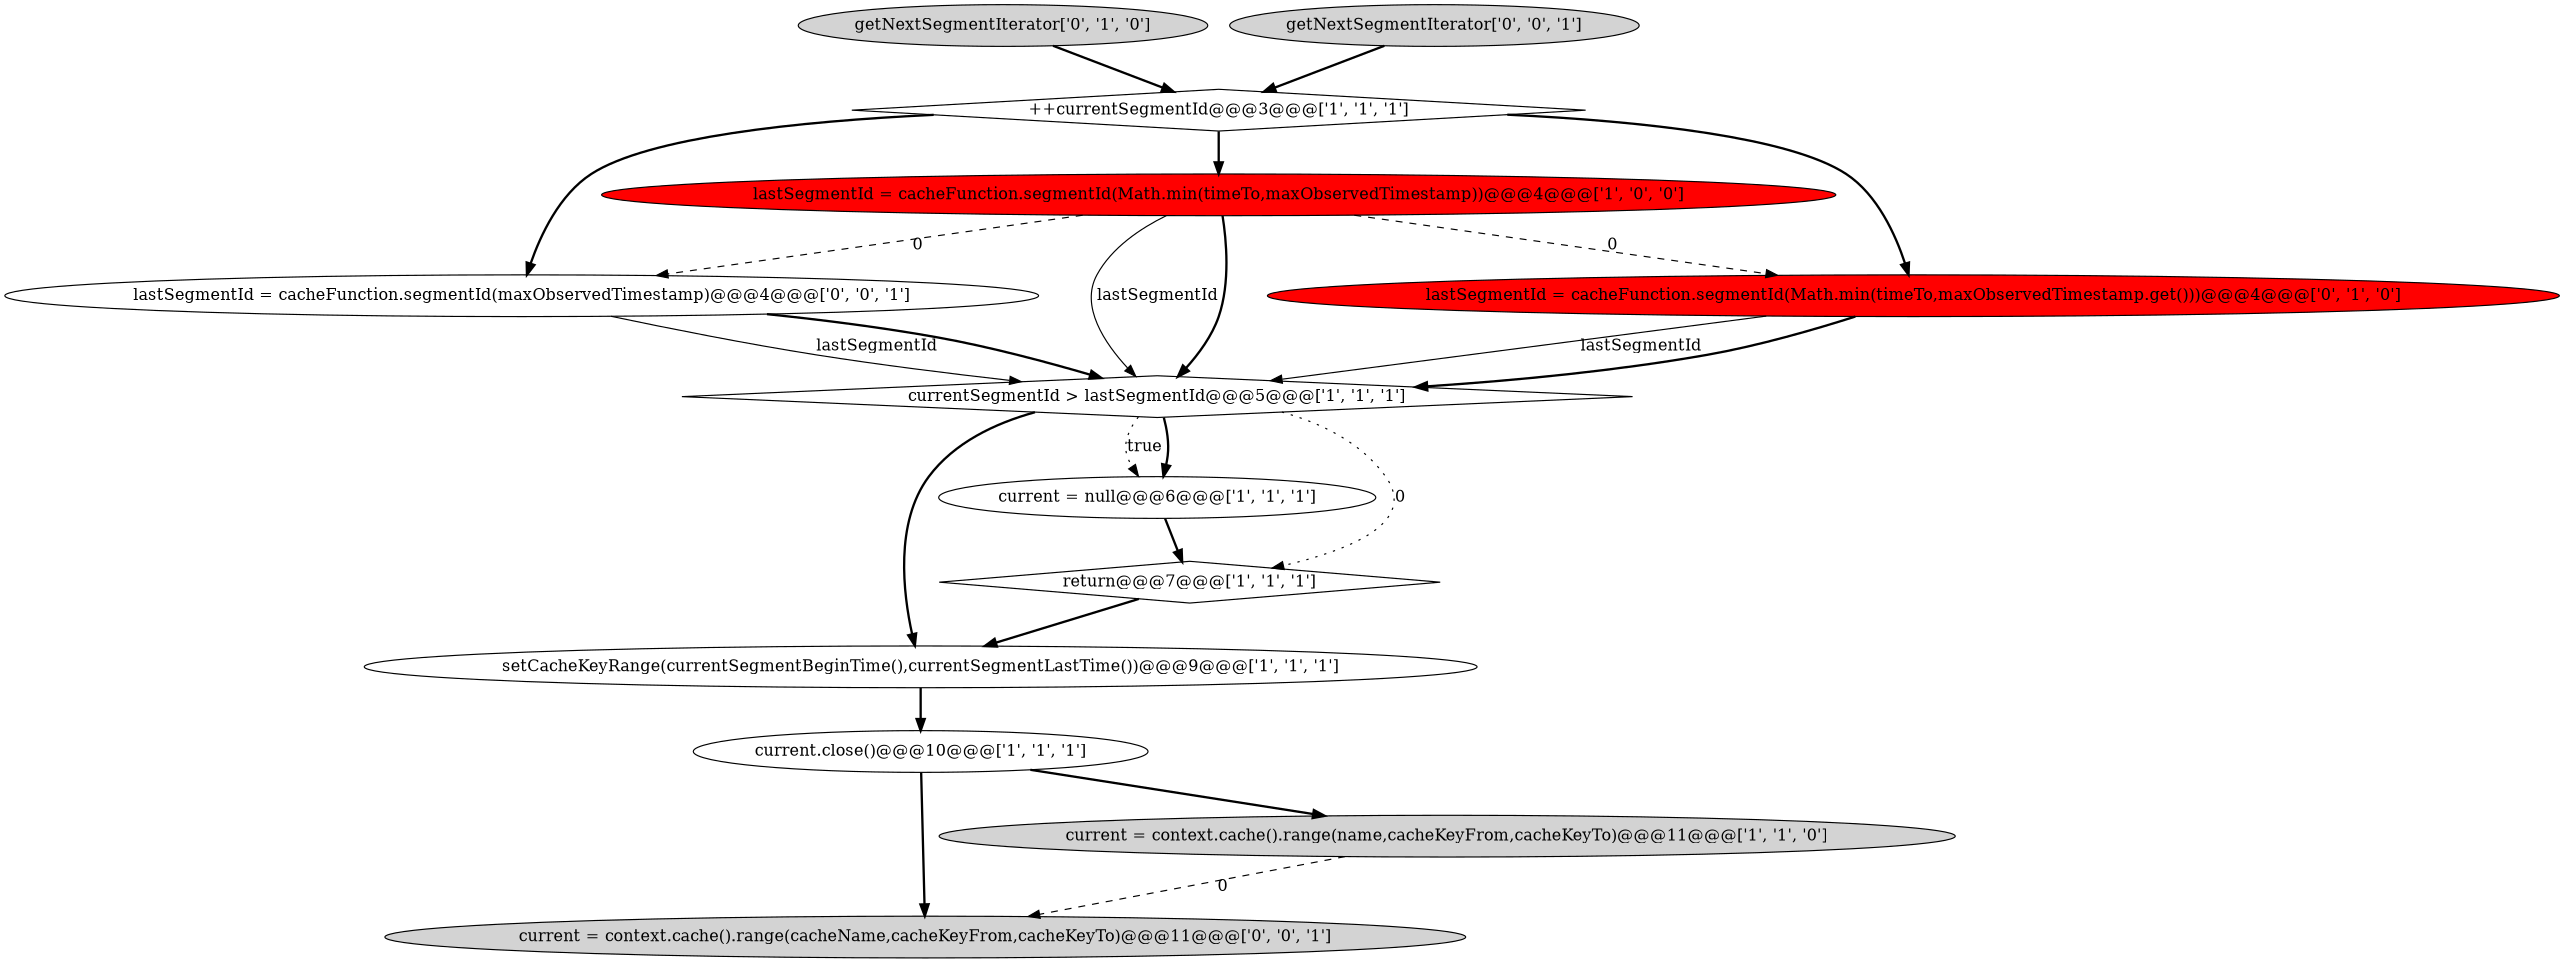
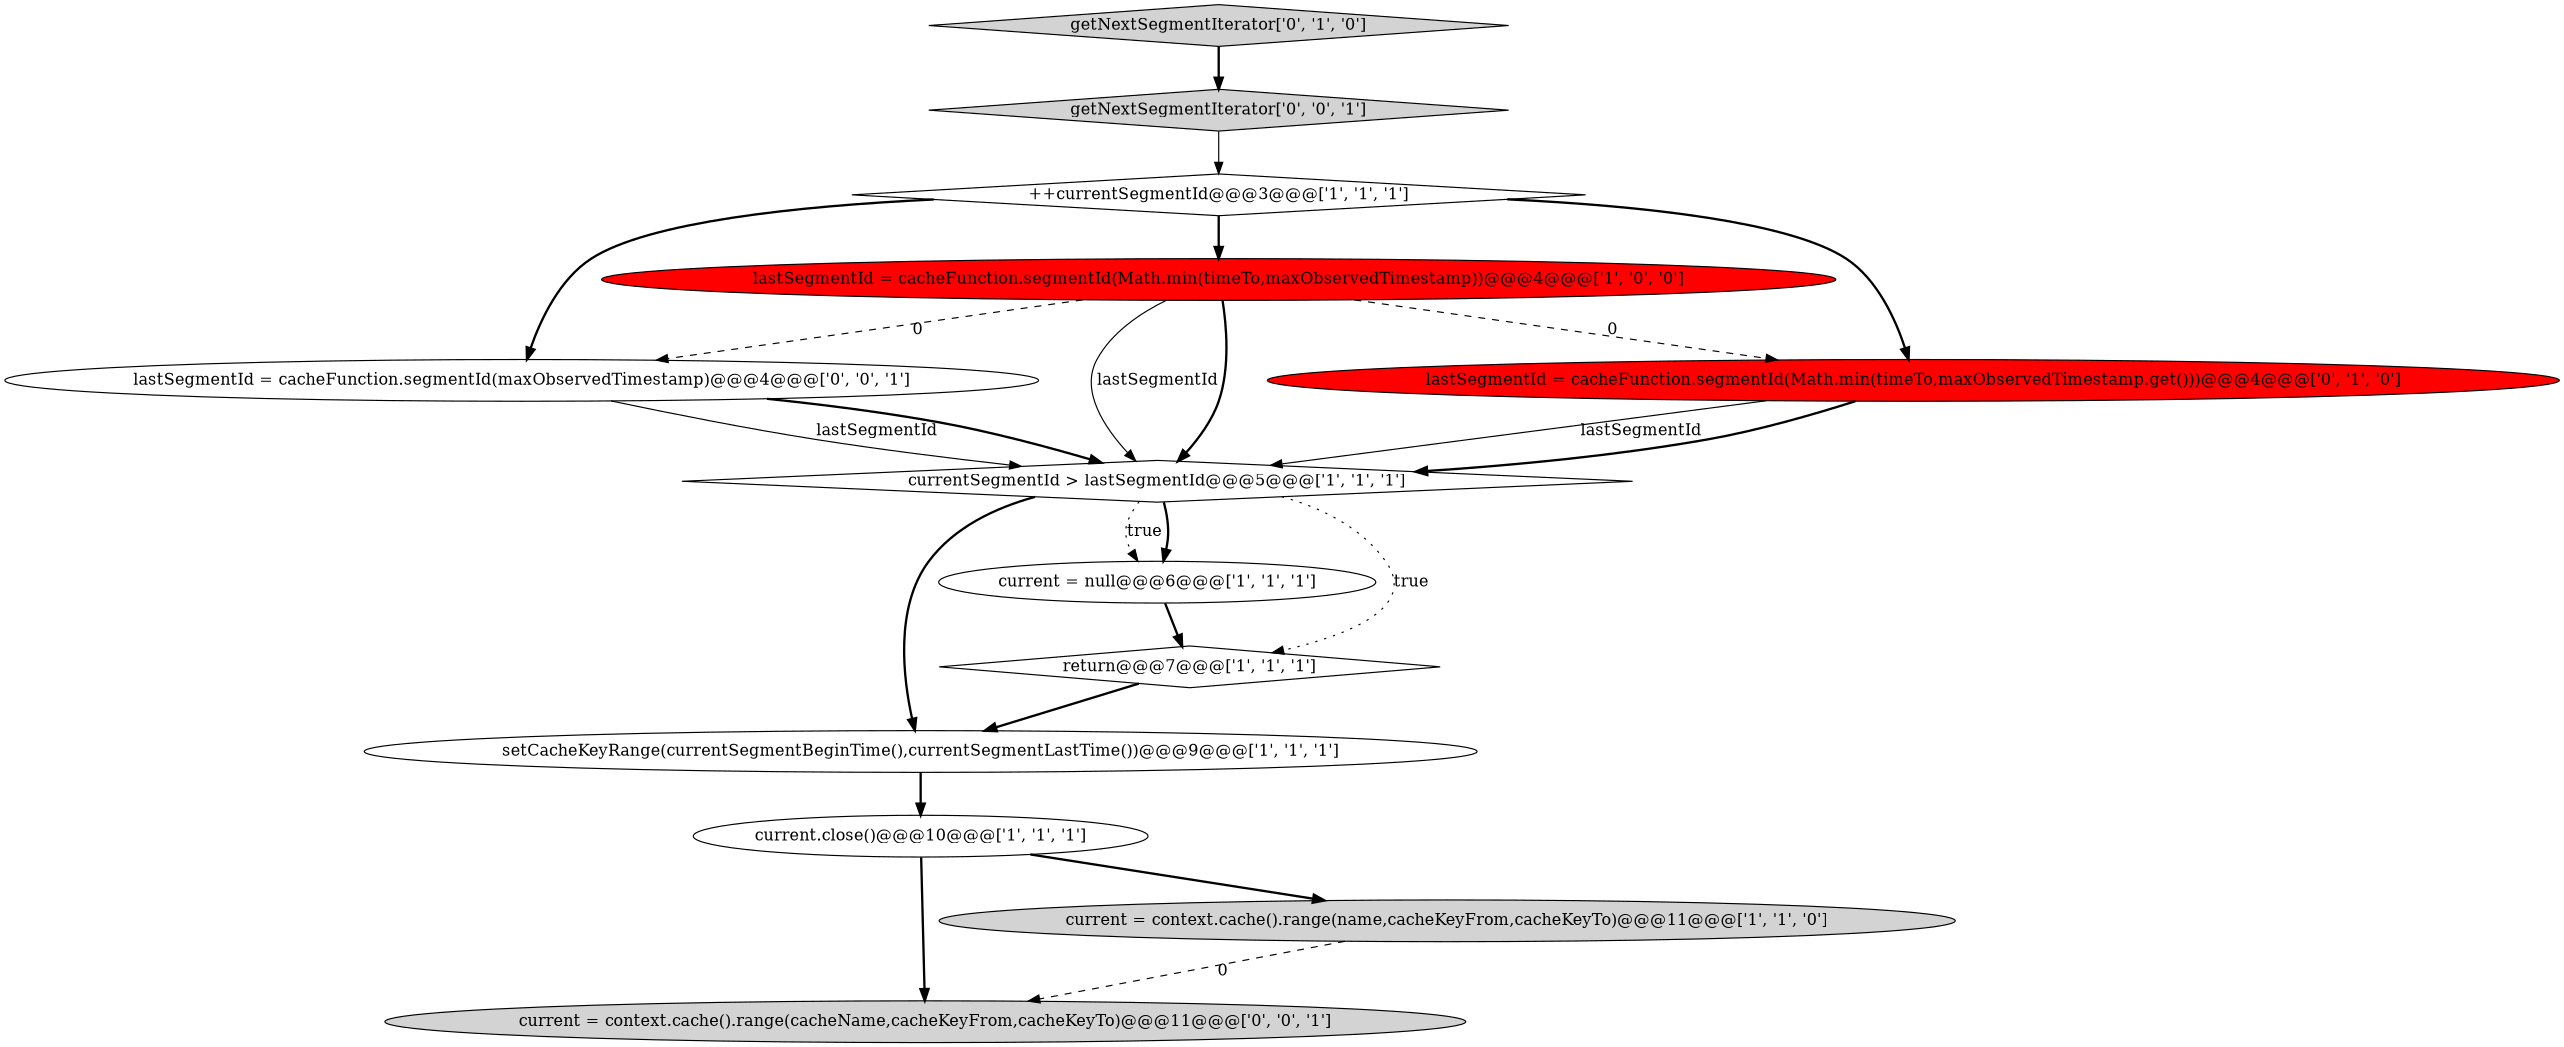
(1003, 26) -> (1219, 26)
(1434, 26) -> (1219, 110)
(1108, 67) -> (1219, 62)
(1330, 67) -> (1219, 147)
(1401, 498) -> (1412, 582)
